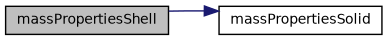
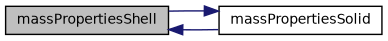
none -> (201, 30)
